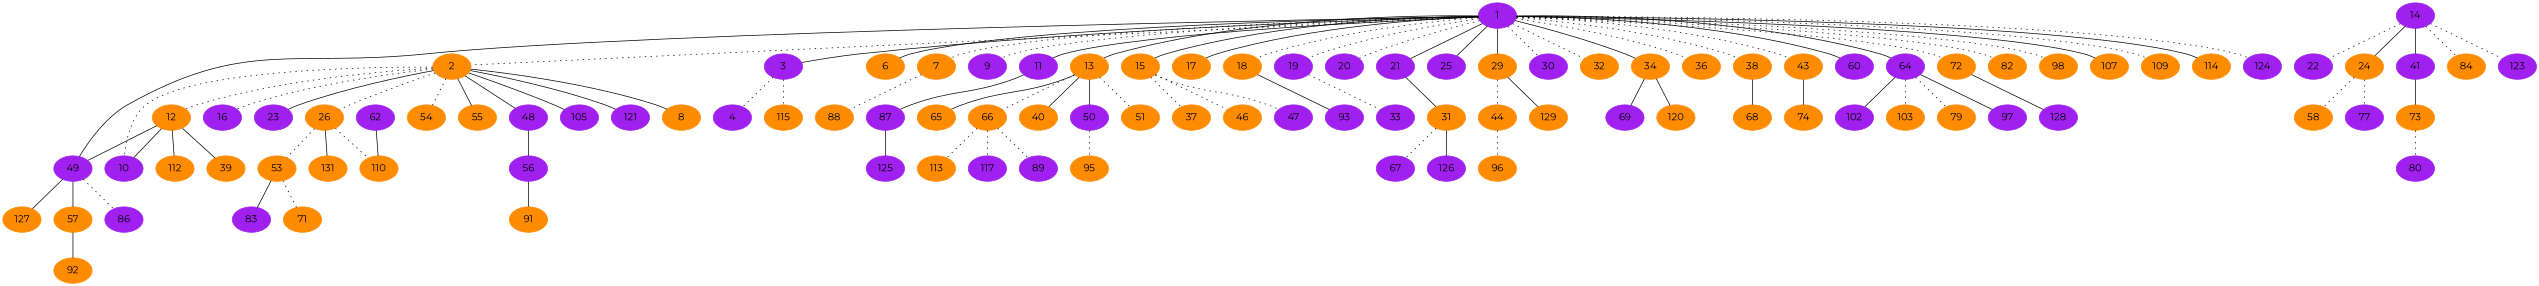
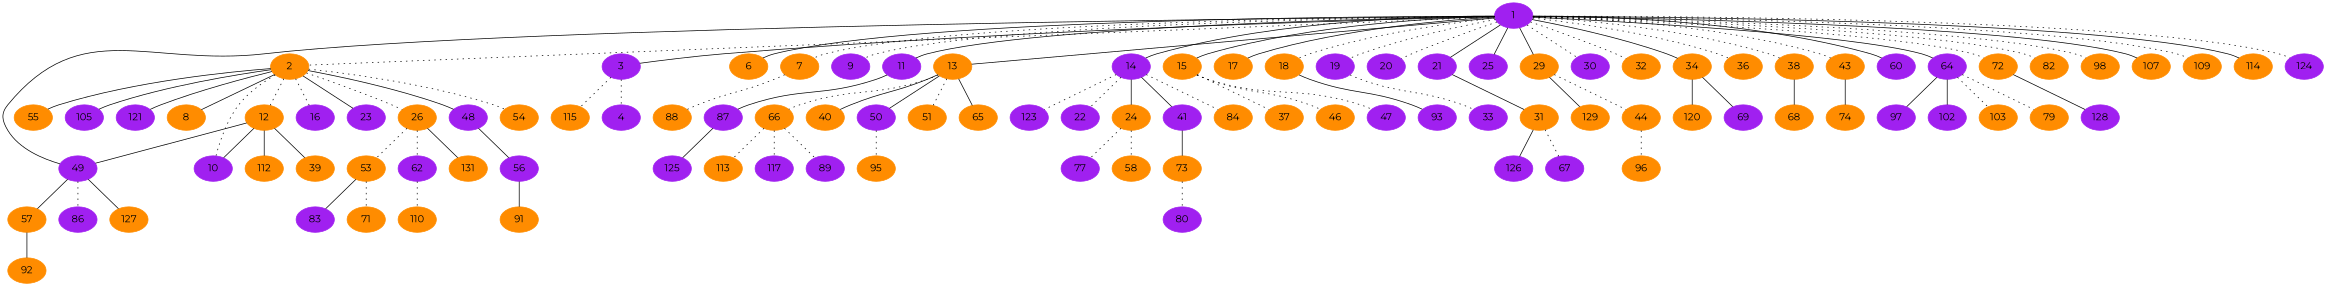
none -> (1275, 30)
(352, 143) -> (417, 143)
(377, 143) -> (417, 194)
